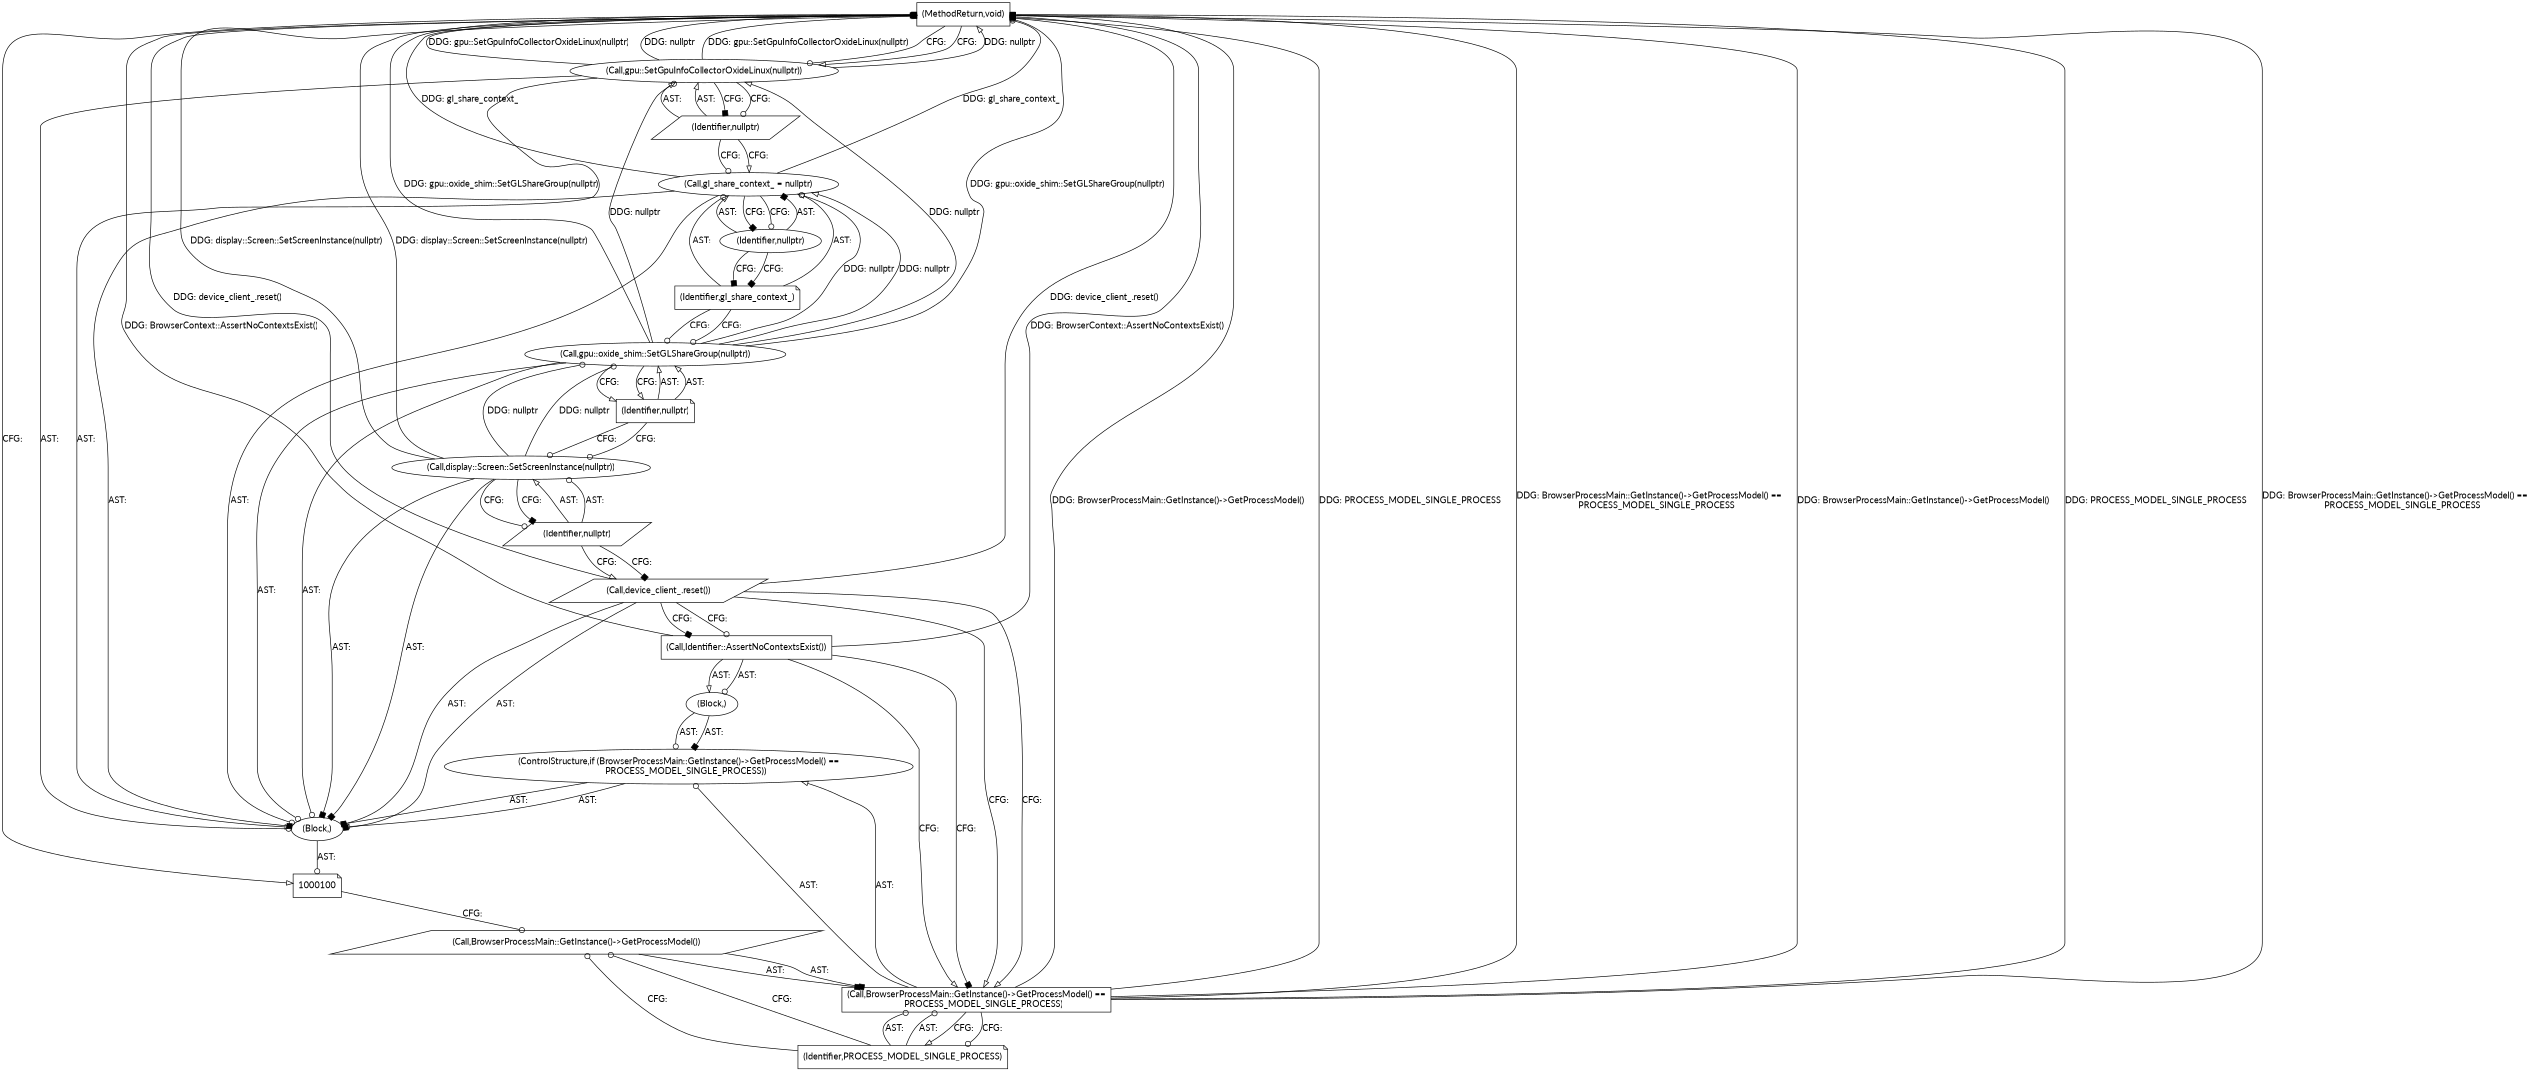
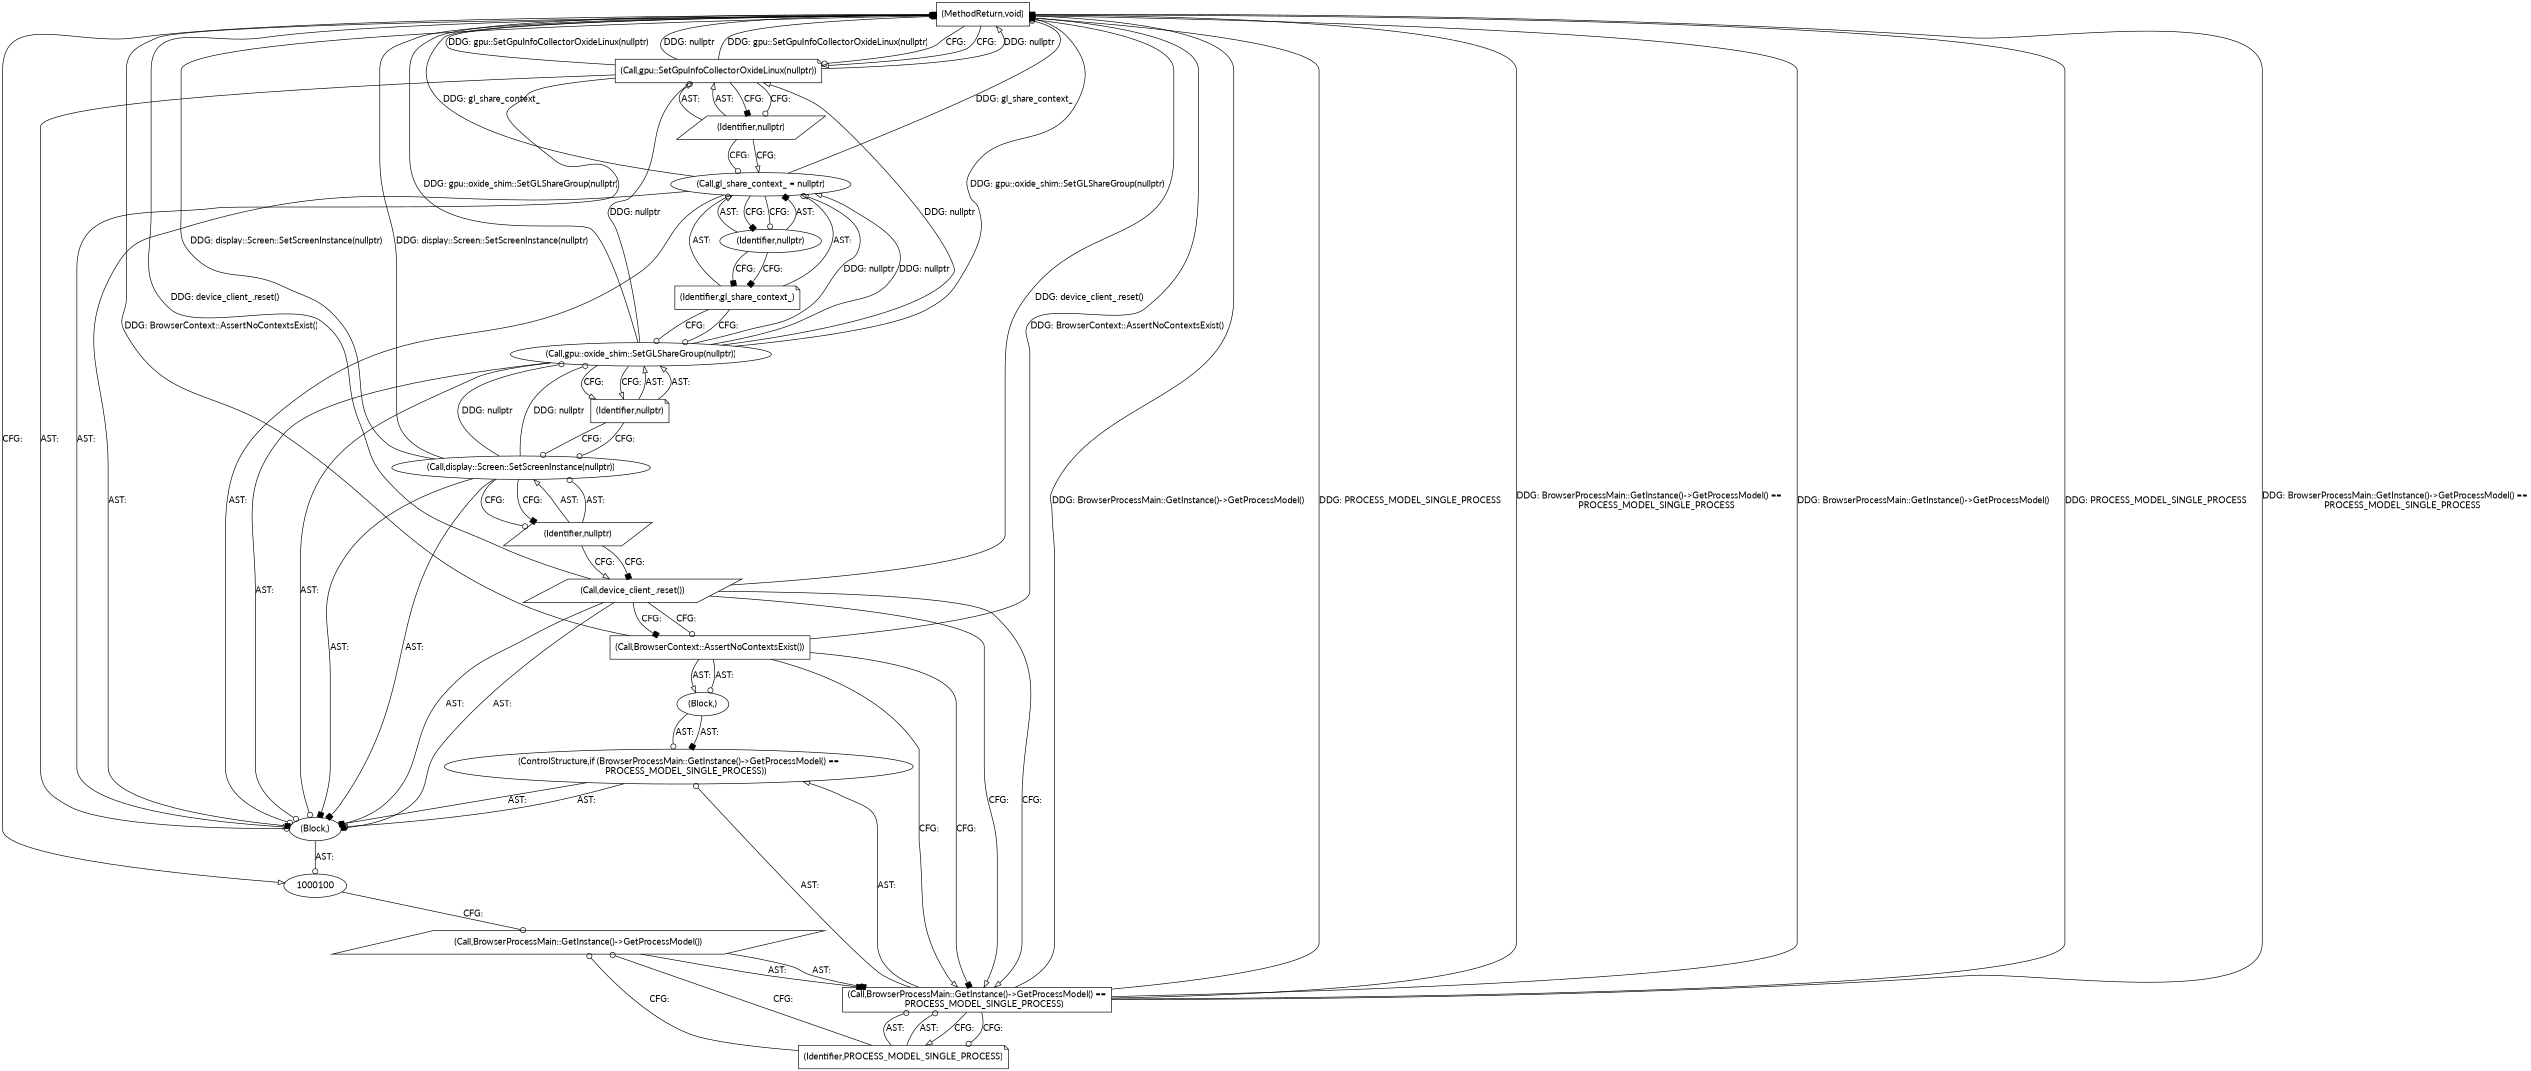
(704, 71) -> (718, 71)
(746, 647) -> (710, 647)
(317, 886) -> (315, 886)
